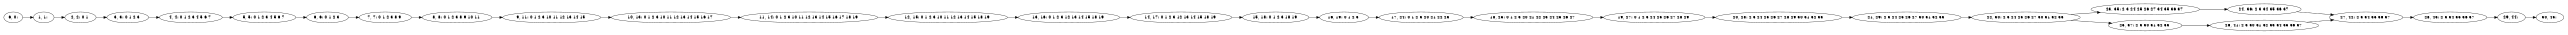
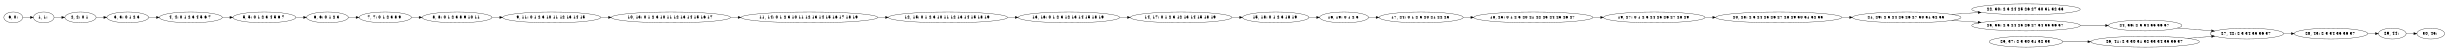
(2084, 13) -> (1965, 21)
(2090, 22) -> none
